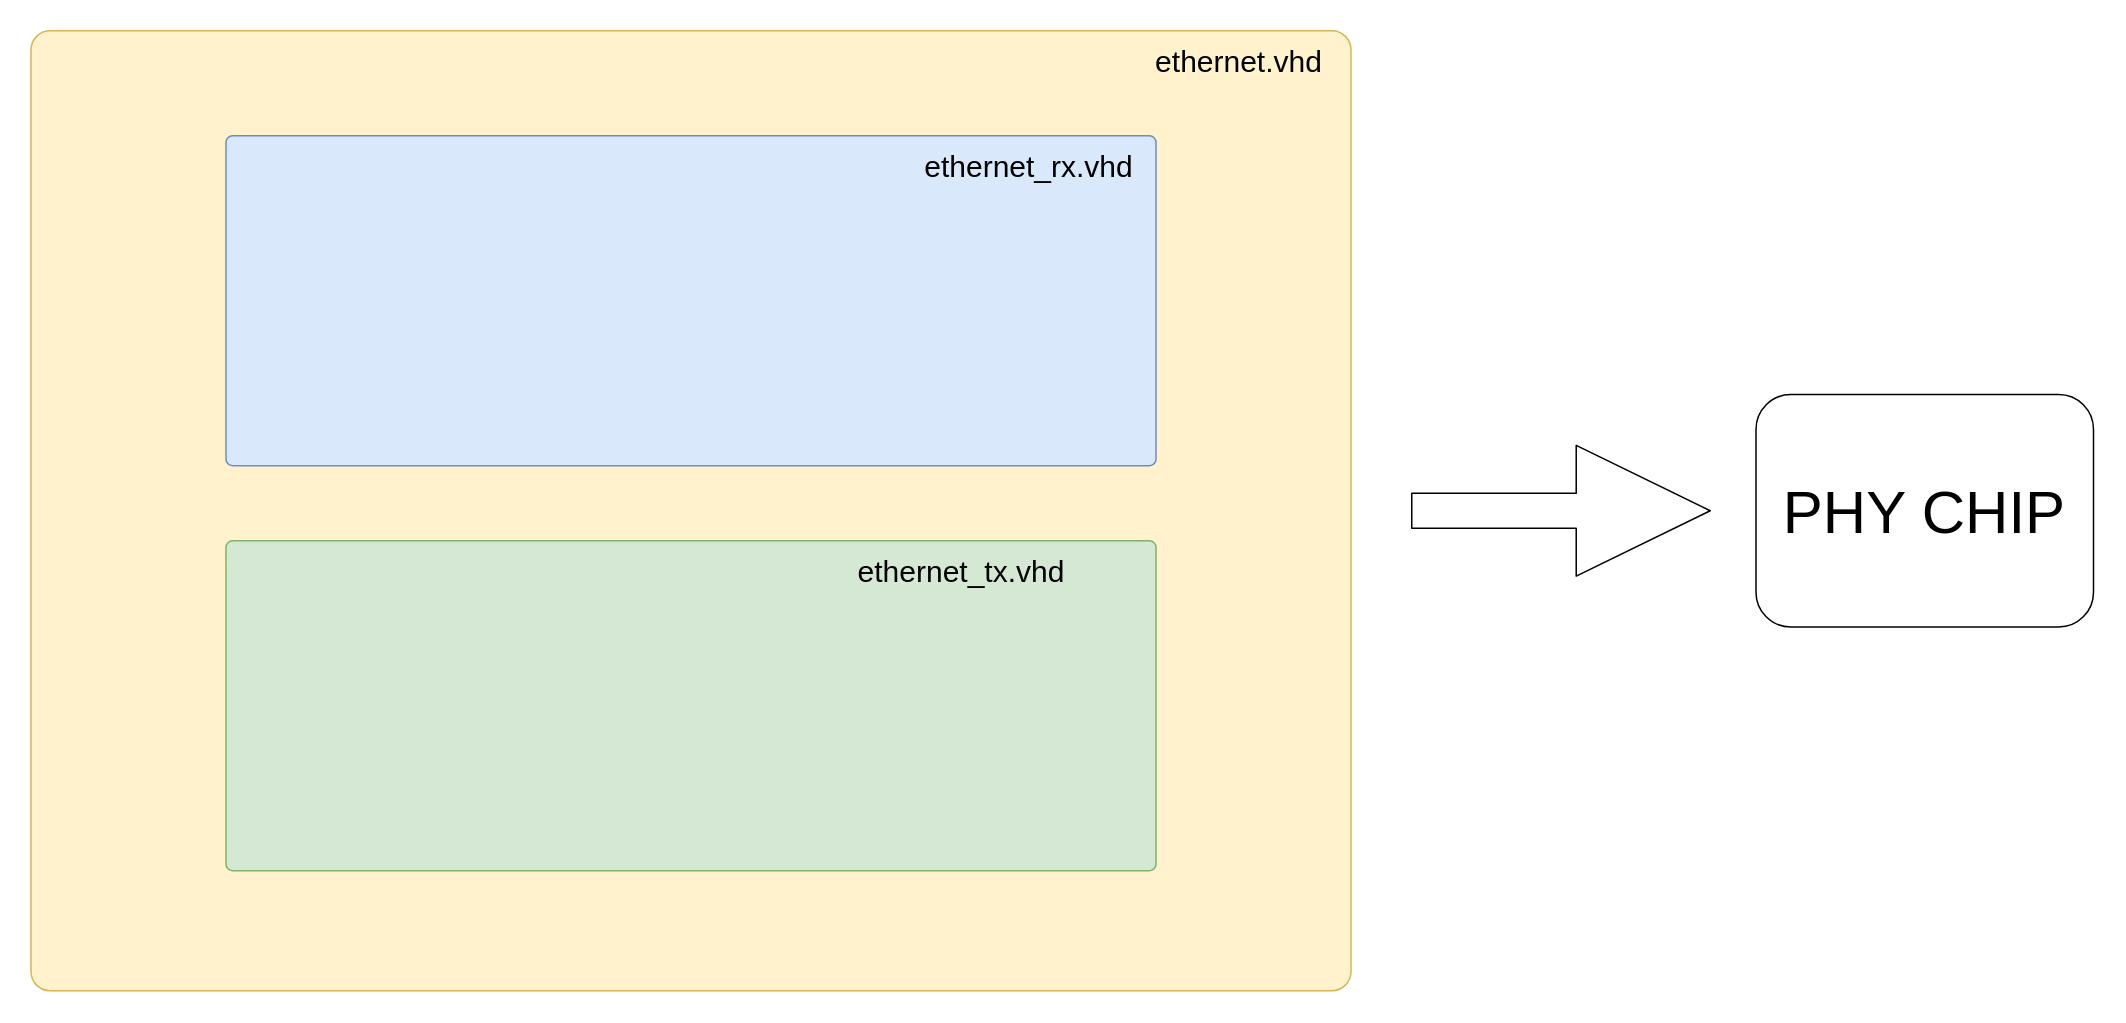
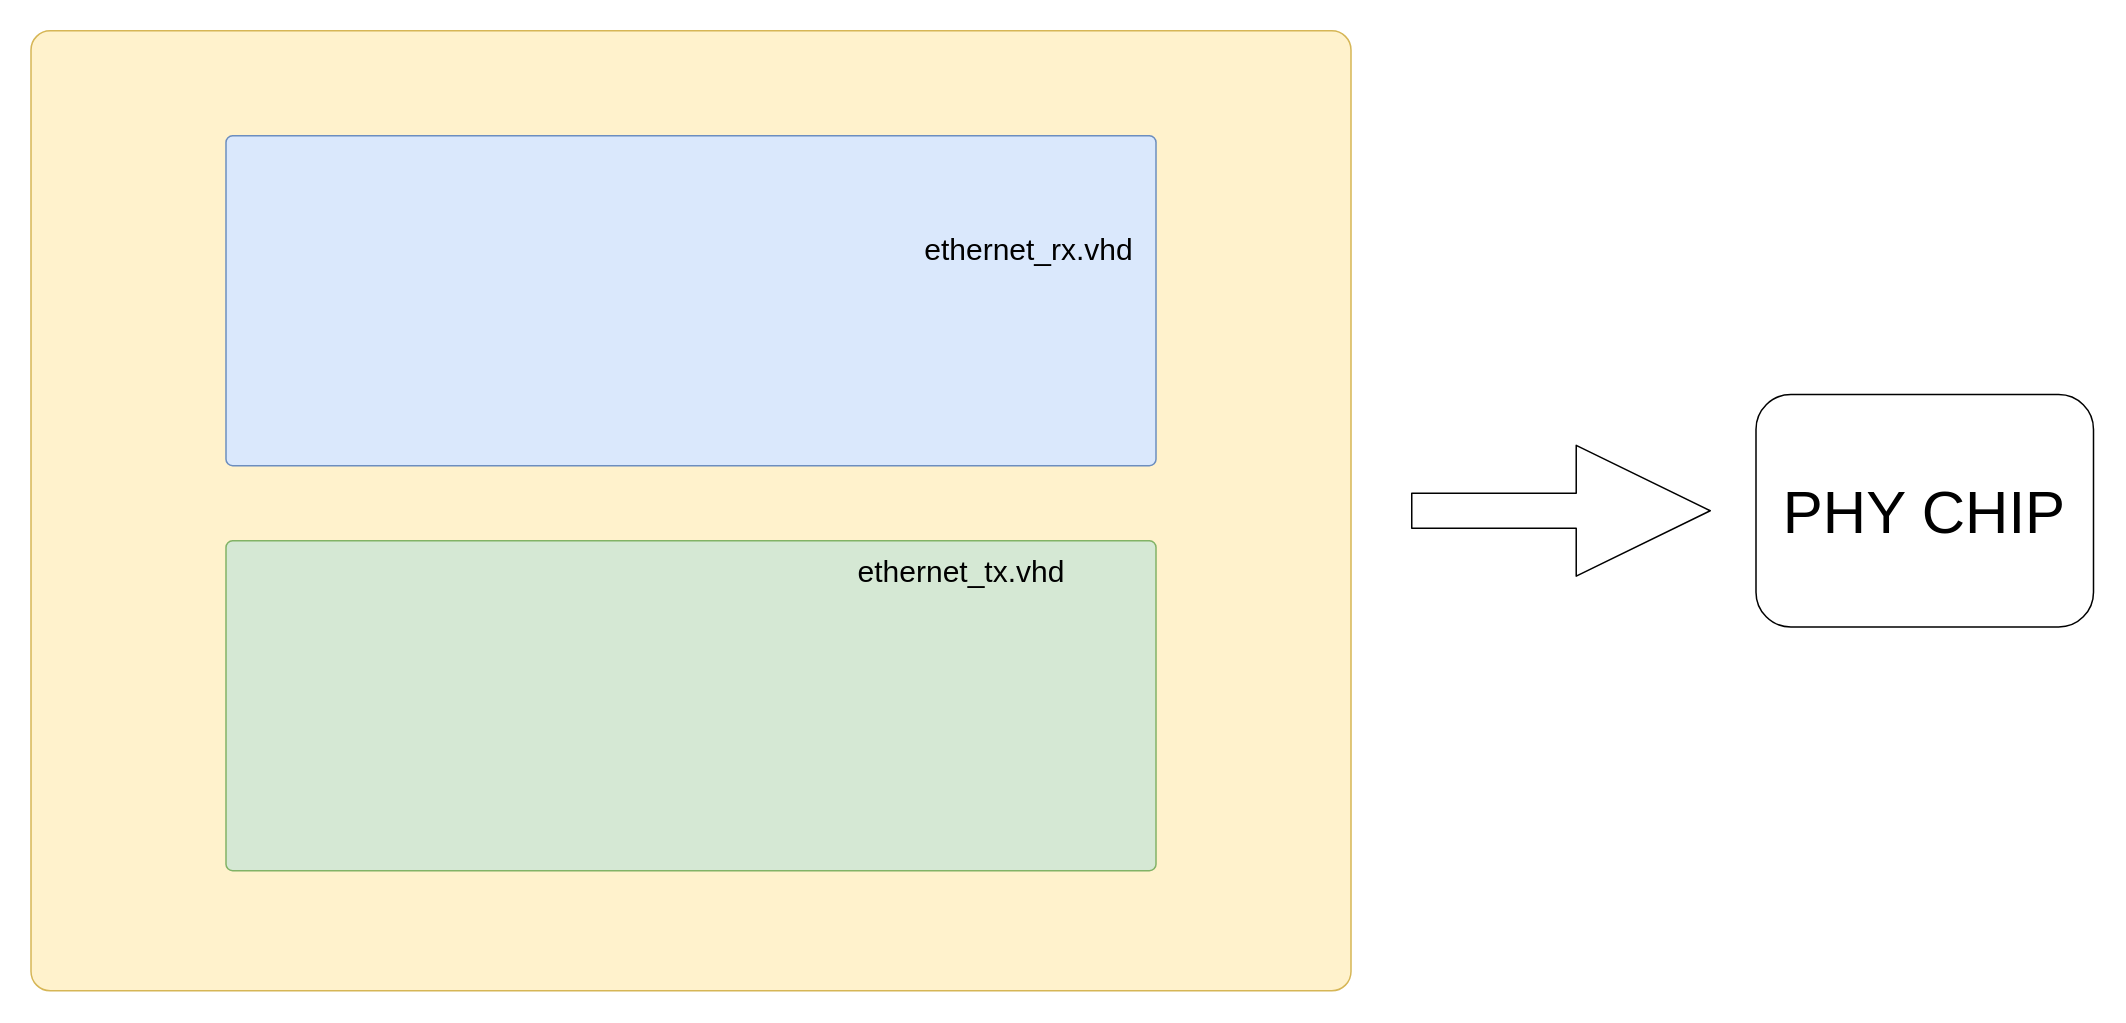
(1238, 61) -> none
(1028, 166) -> (1028, 248)
